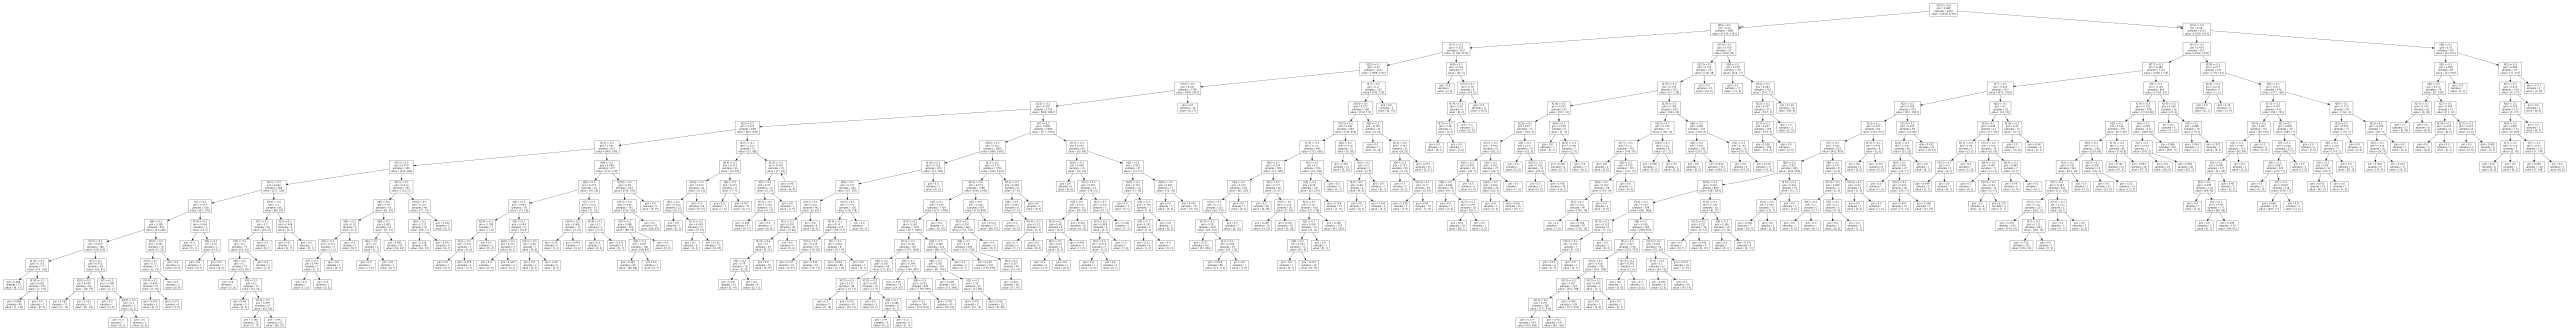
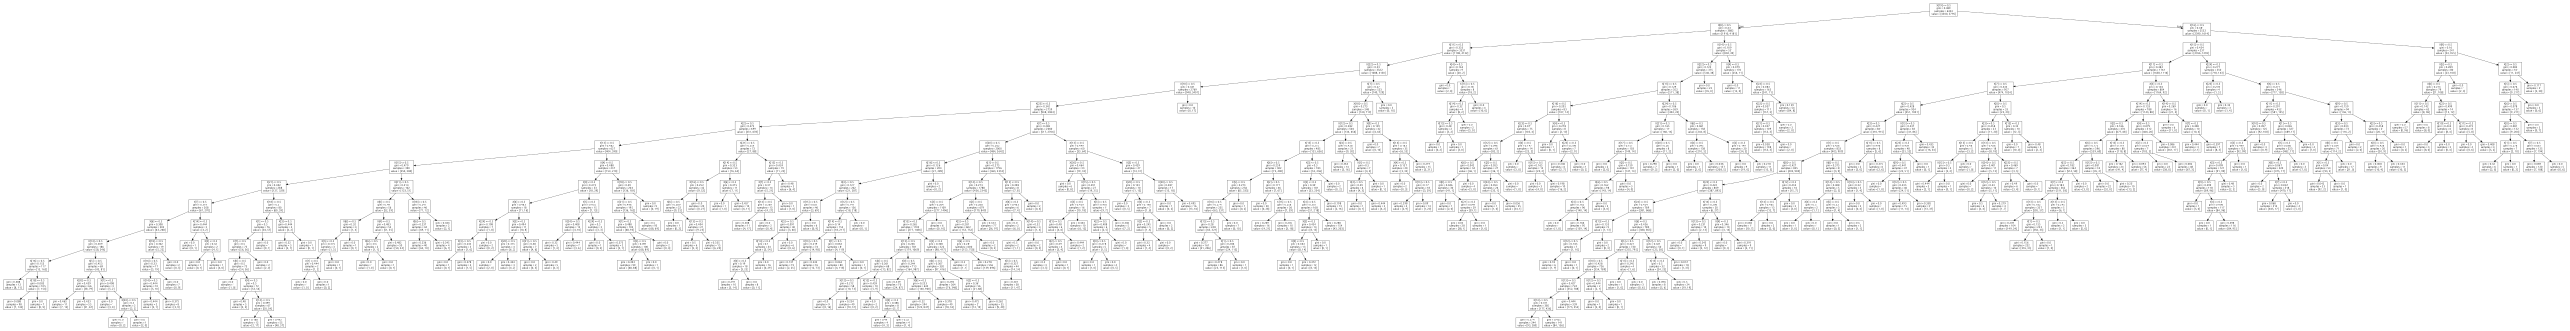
(784, 178) -> (780, 177)
